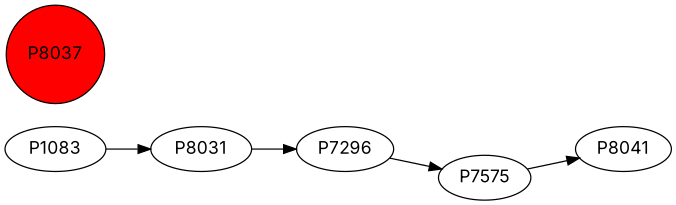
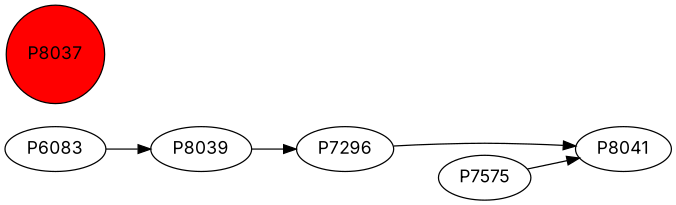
(55, 149) -> (55, 149)
(201, 149) -> (201, 149)
(410, 162) -> (478, 143)
